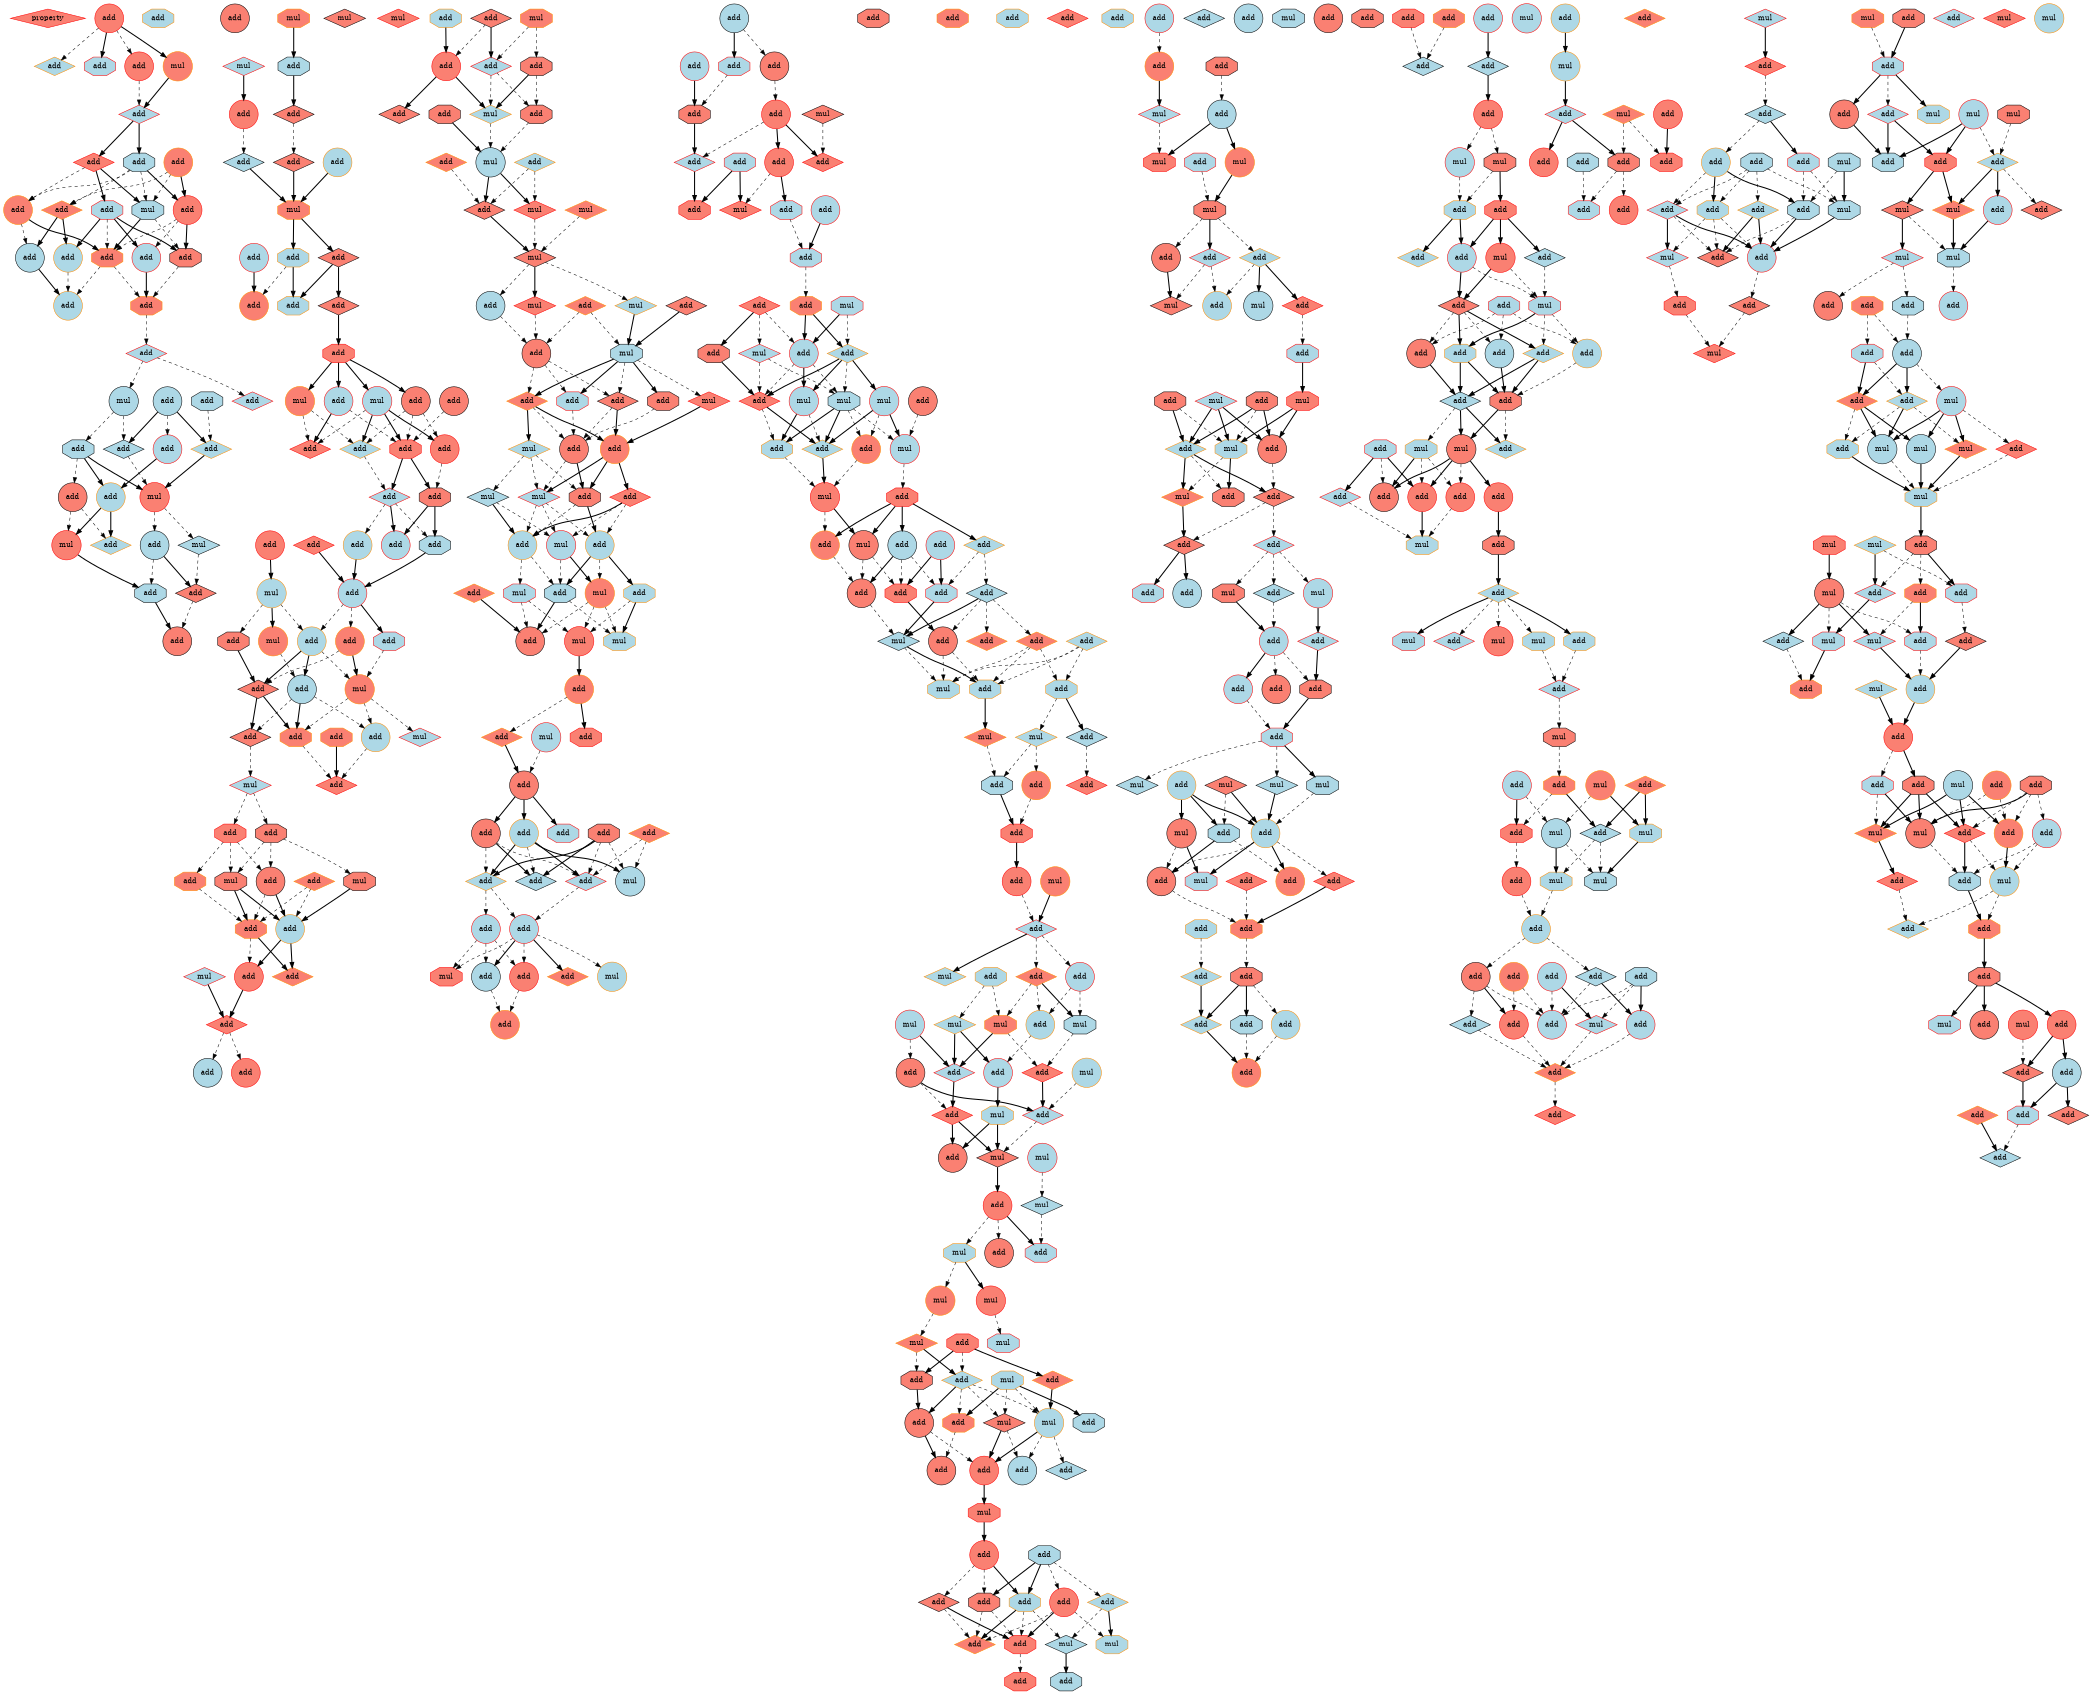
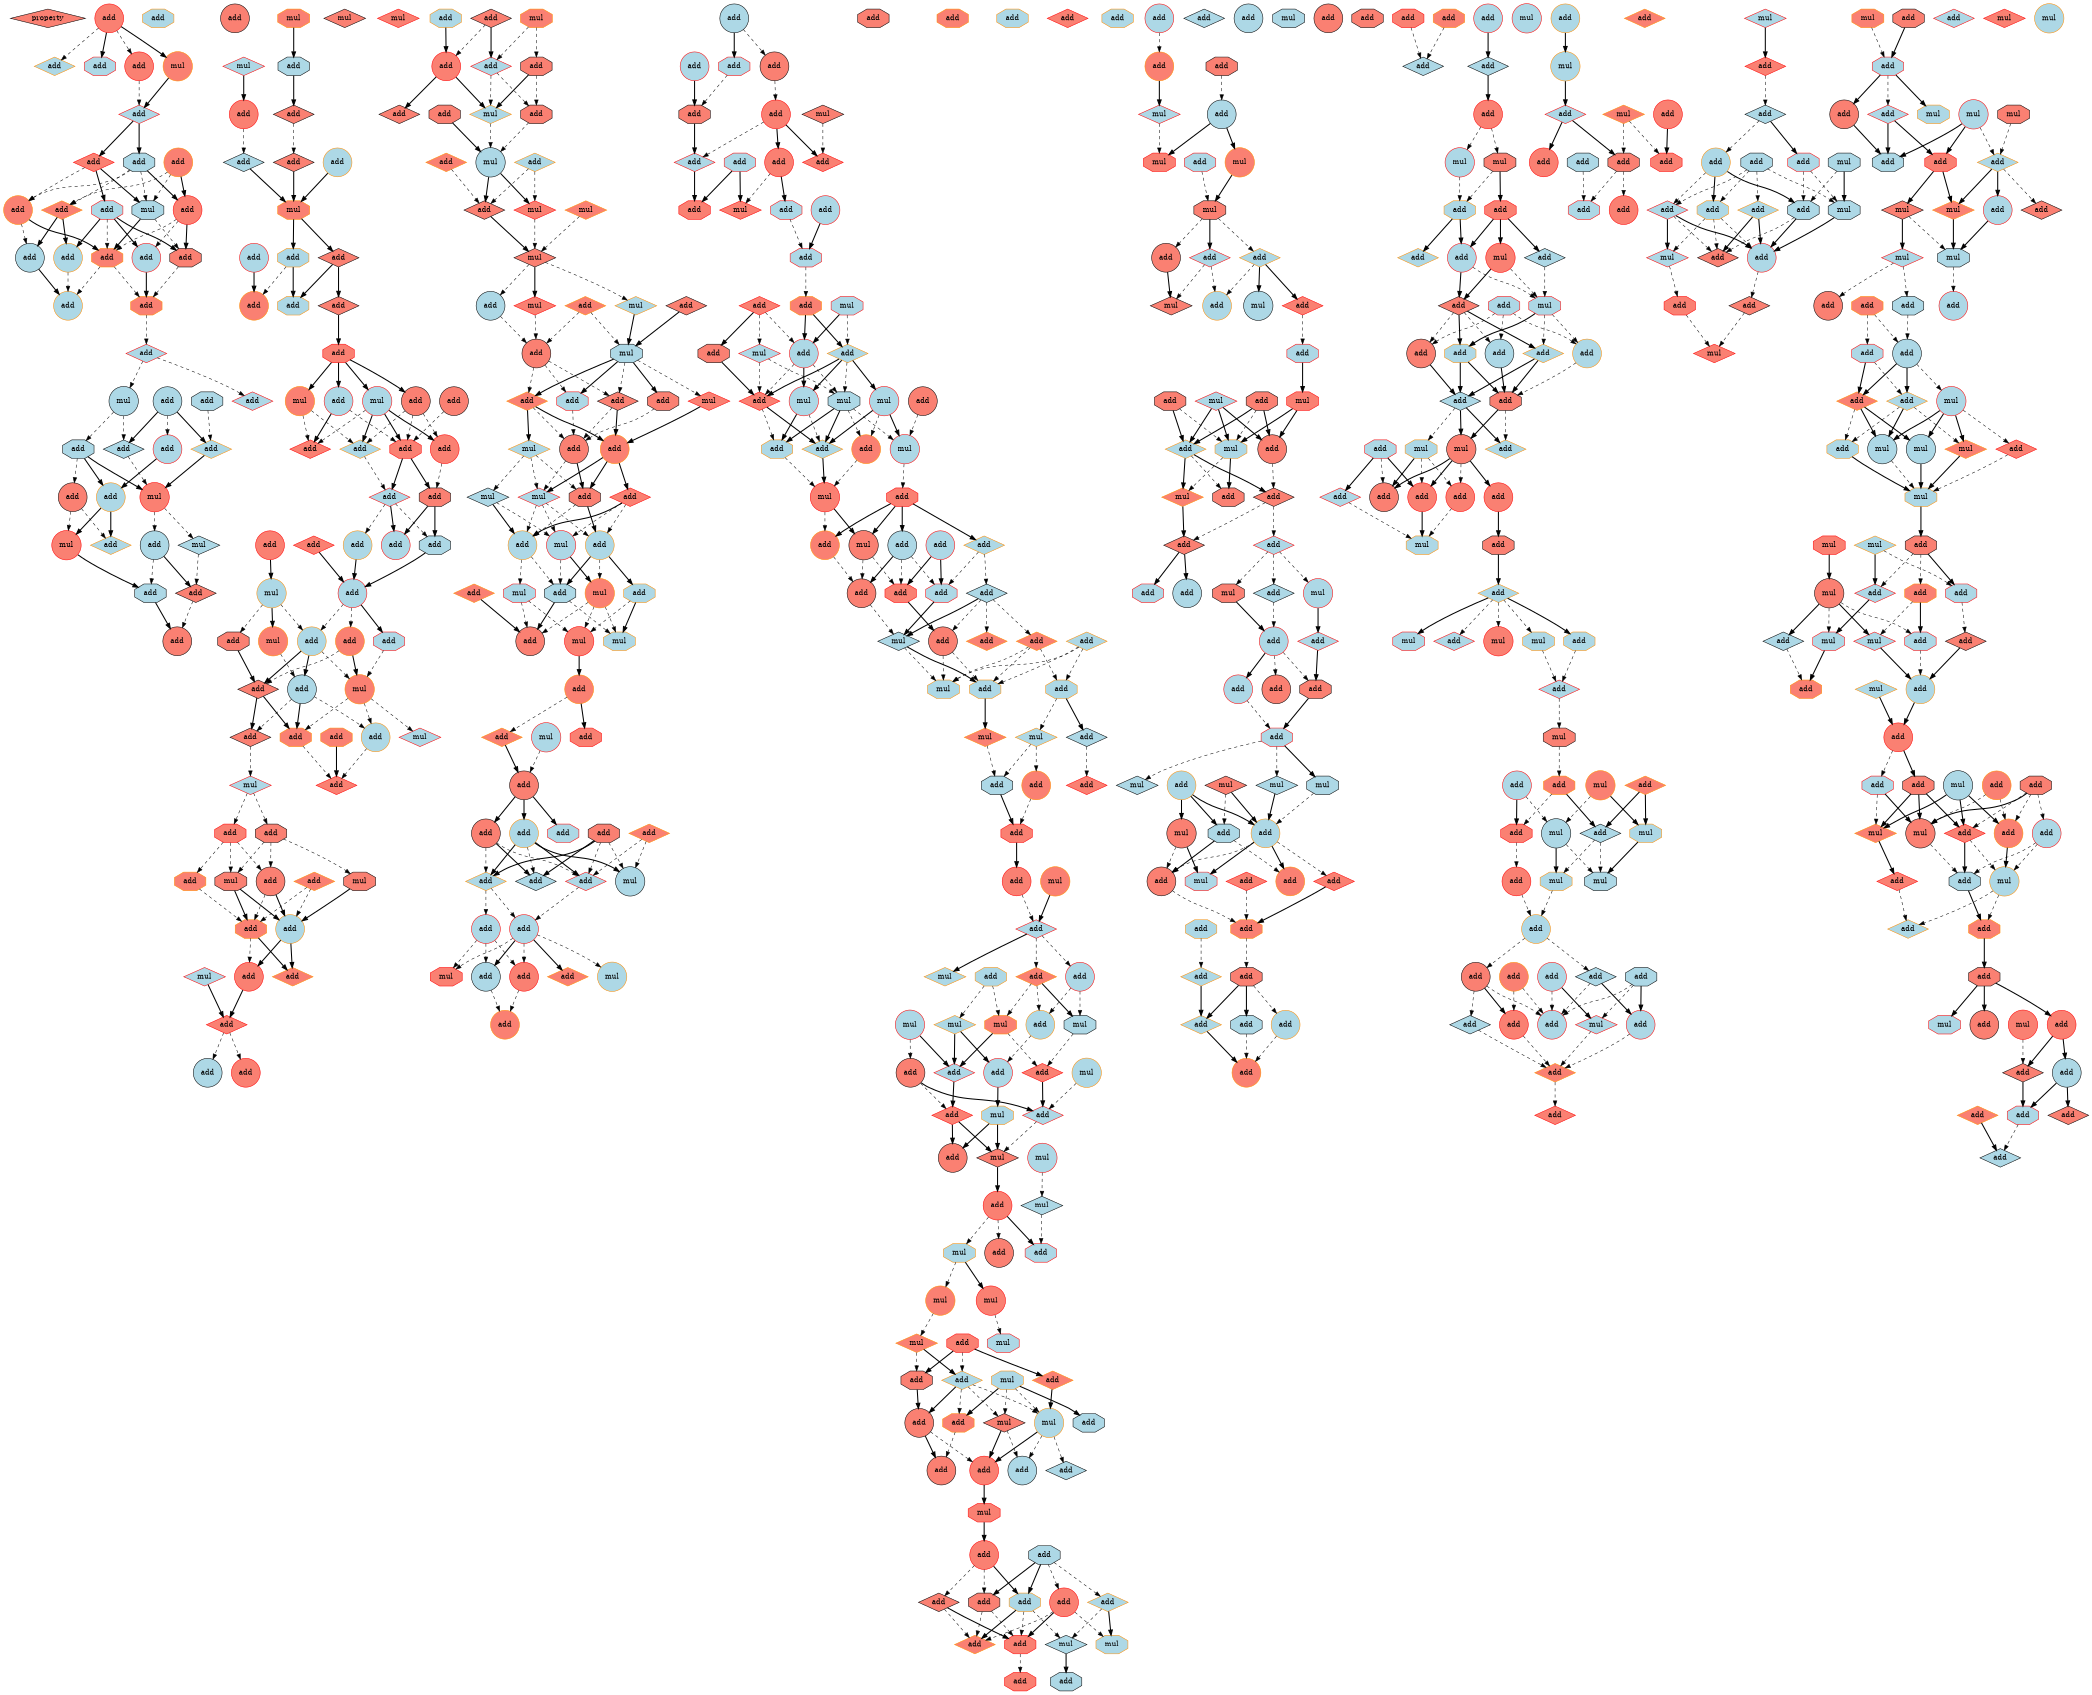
(48, 18) -> (48, 18)
